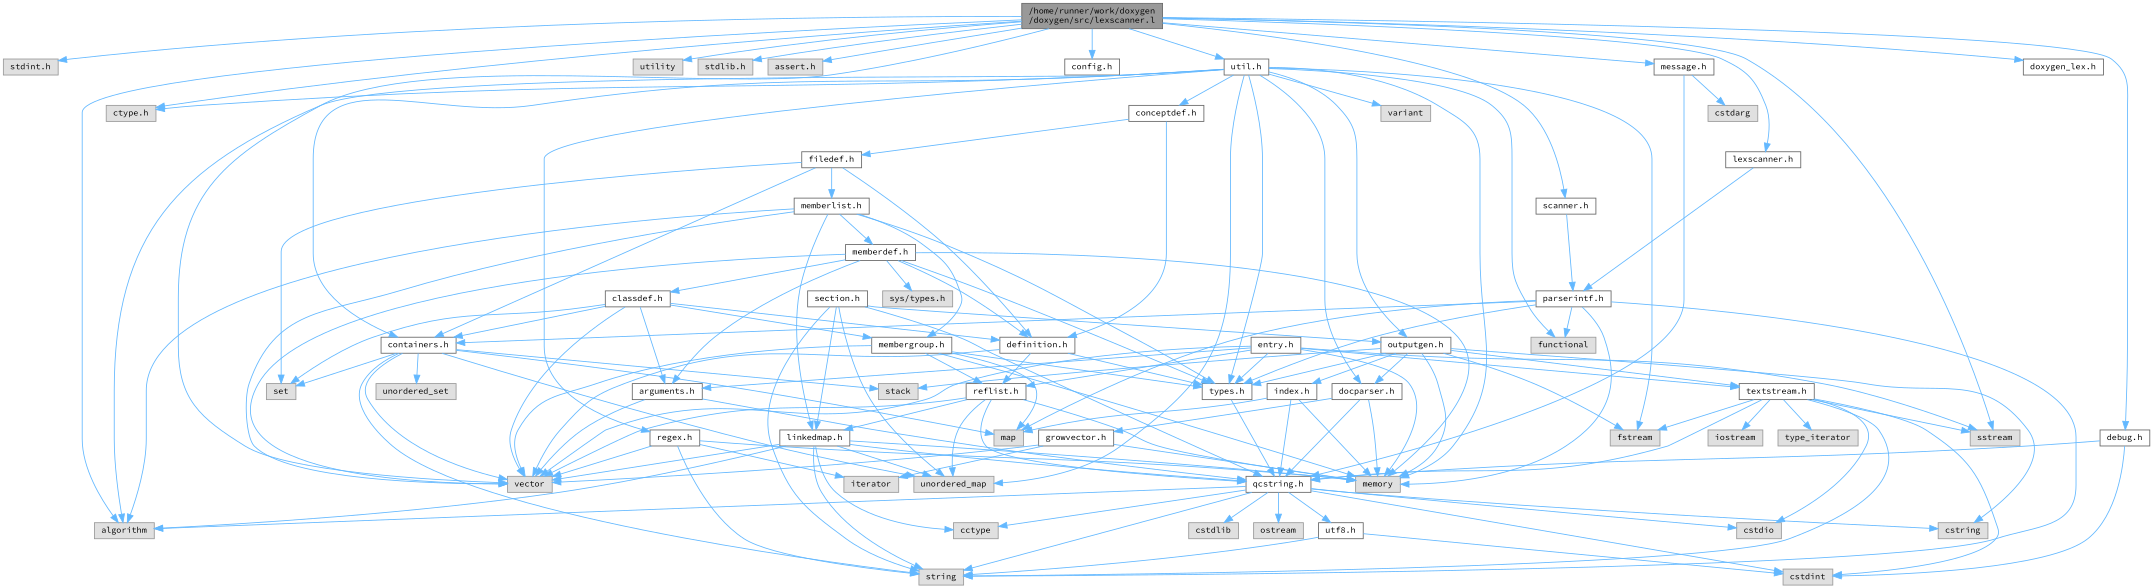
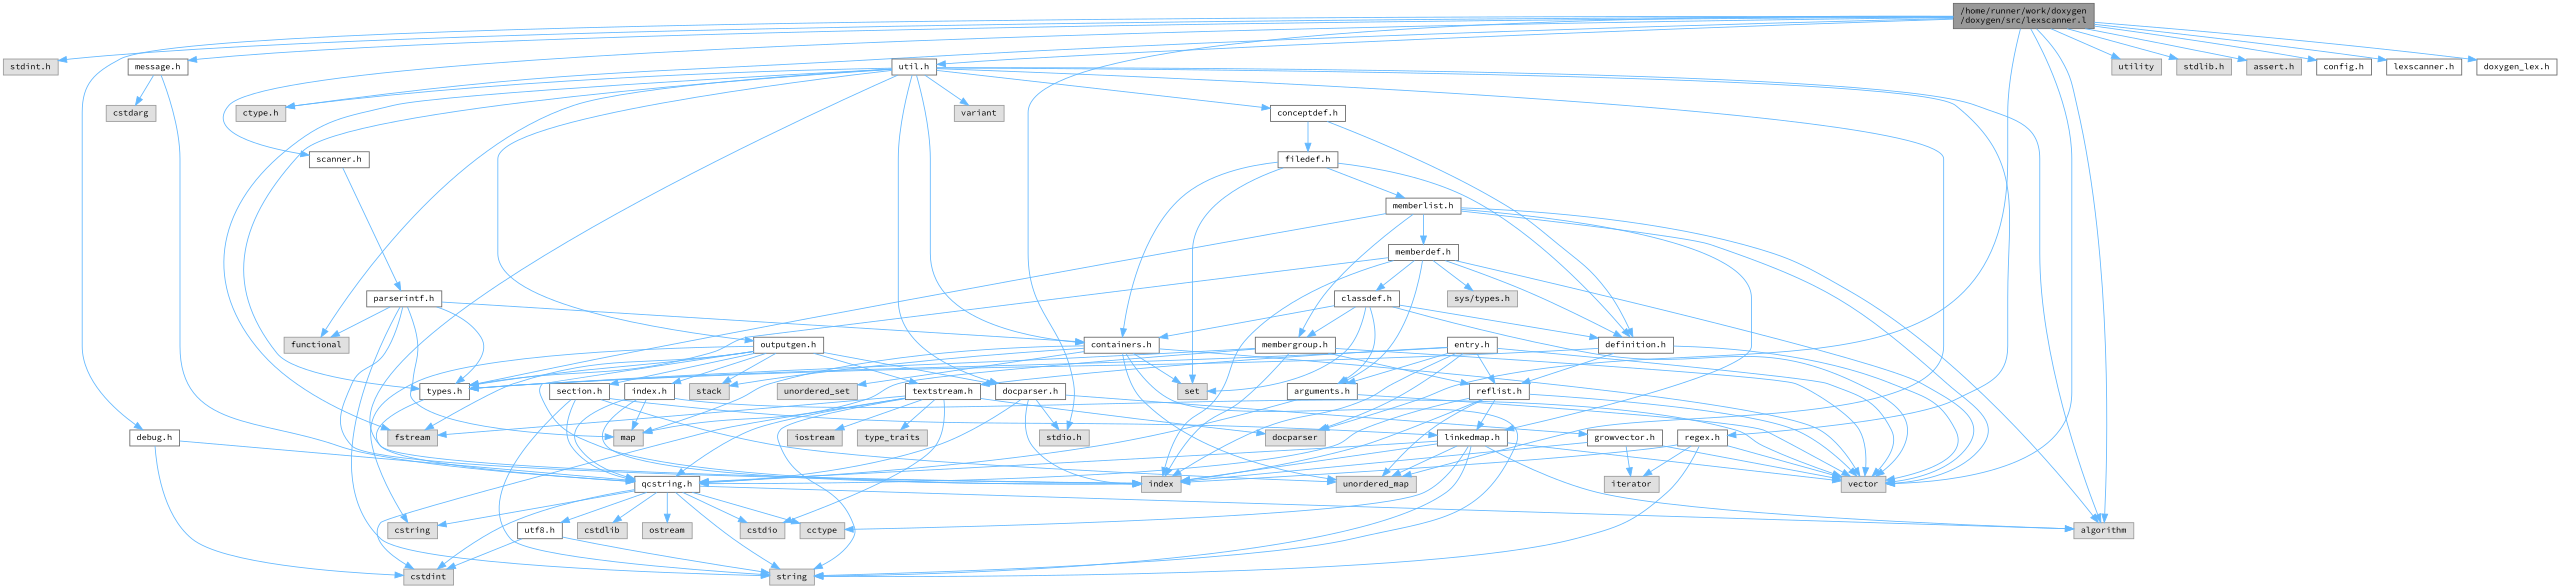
(1672, 227) -> none
(1120, 324) -> (687, 368)
none -> (1260, 401)
none -> (1064, 438)
(1818, 438) -> (892, 438)
(1995, 438) -> (1295, 438)
(1378, 484) -> (1161, 484)
